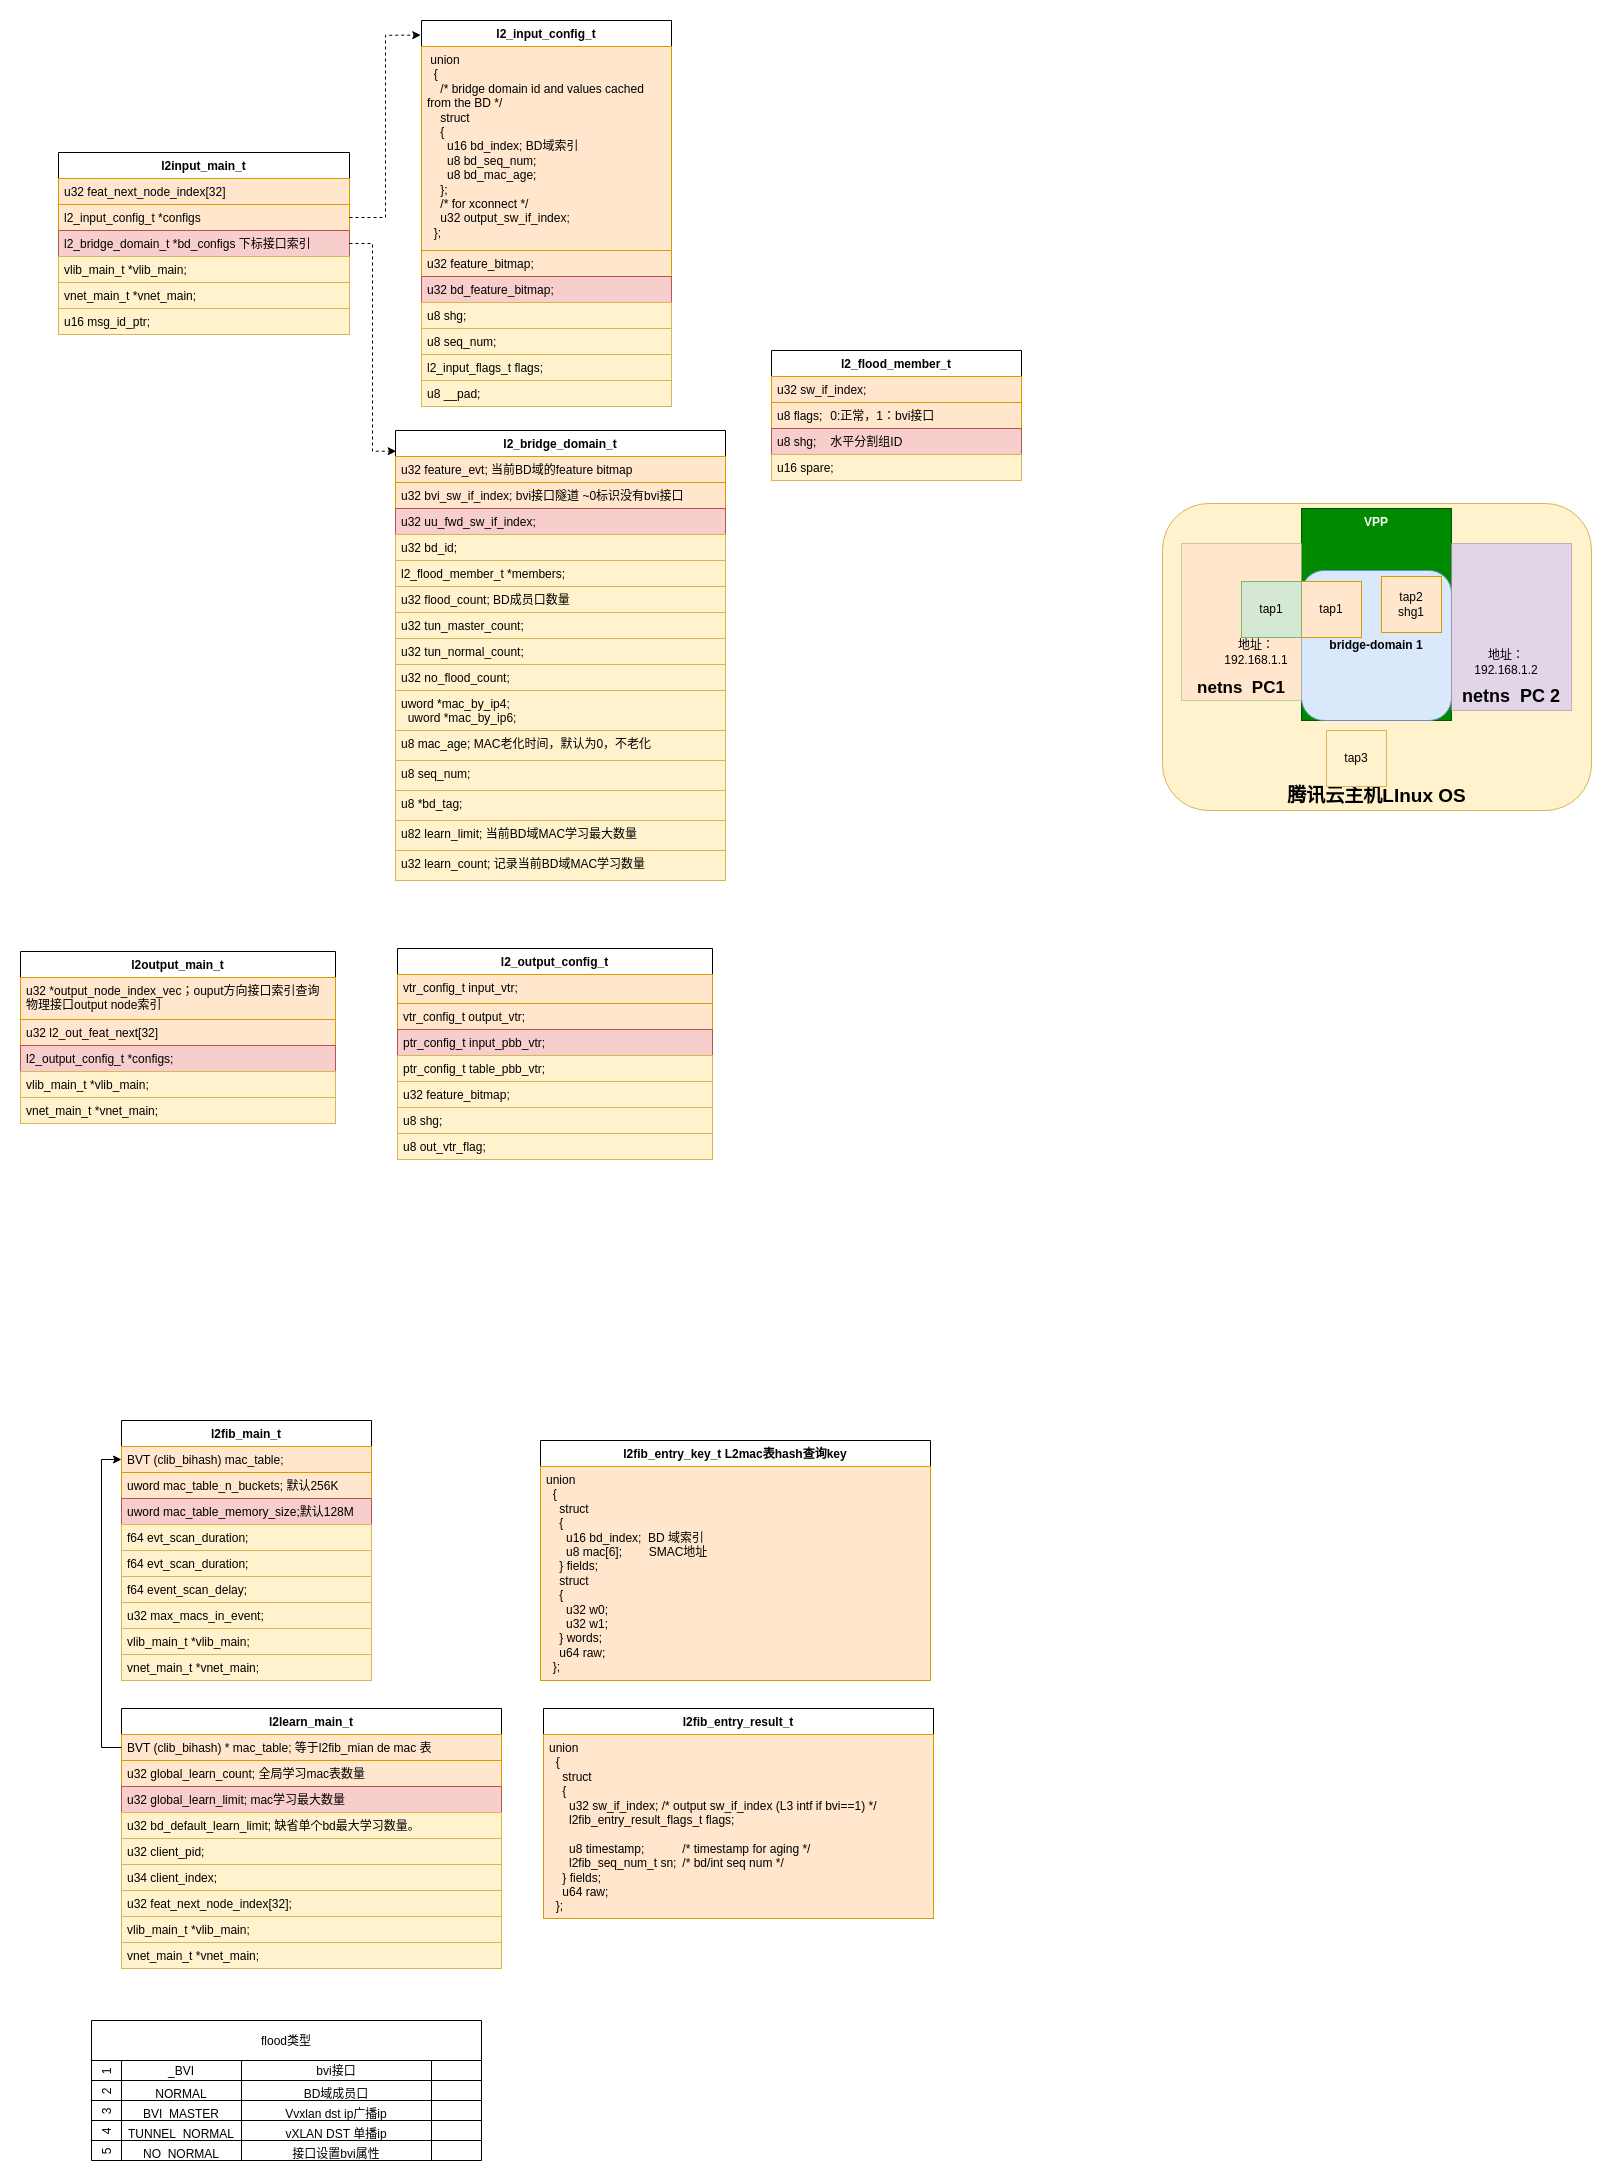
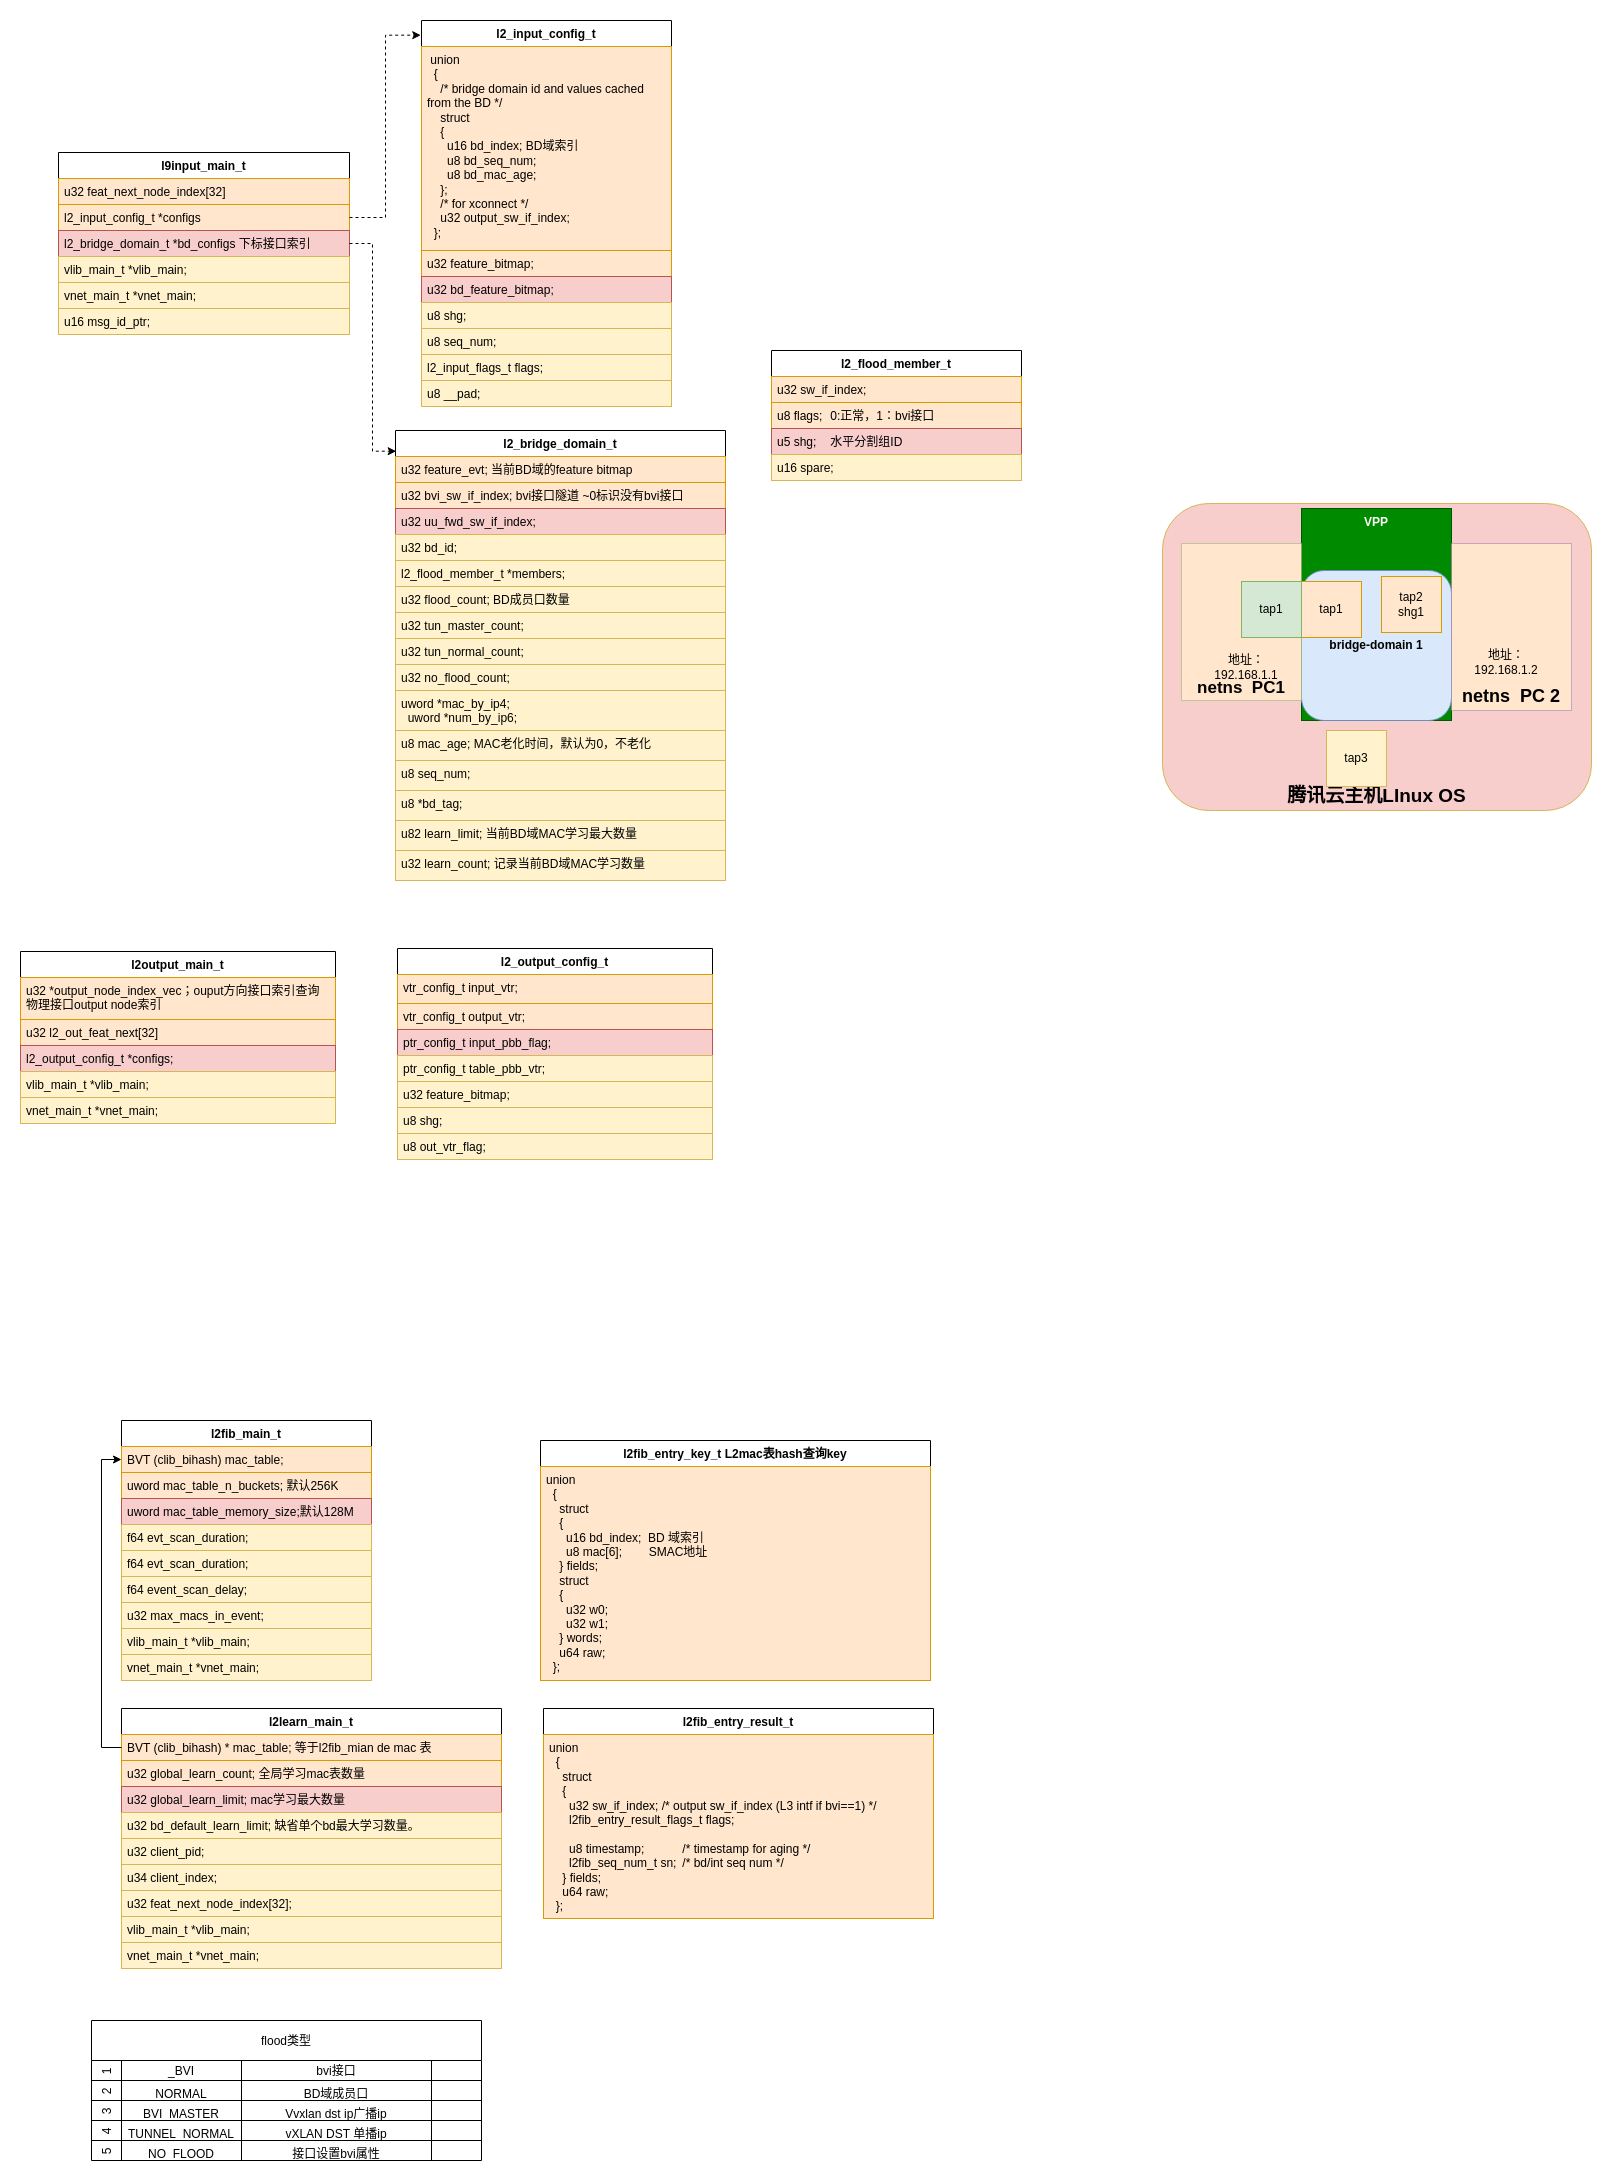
(204, 167) -> (204, 167)
(838, 443) -> (838, 443)
(1512, 627) -> (1512, 627)
(1257, 653) -> (1247, 668)
(457, 712) -> (457, 712)
(1377, 796) -> (1377, 796)
(488, 1044) -> (490, 1044)
(181, 2154) -> (181, 2154)
